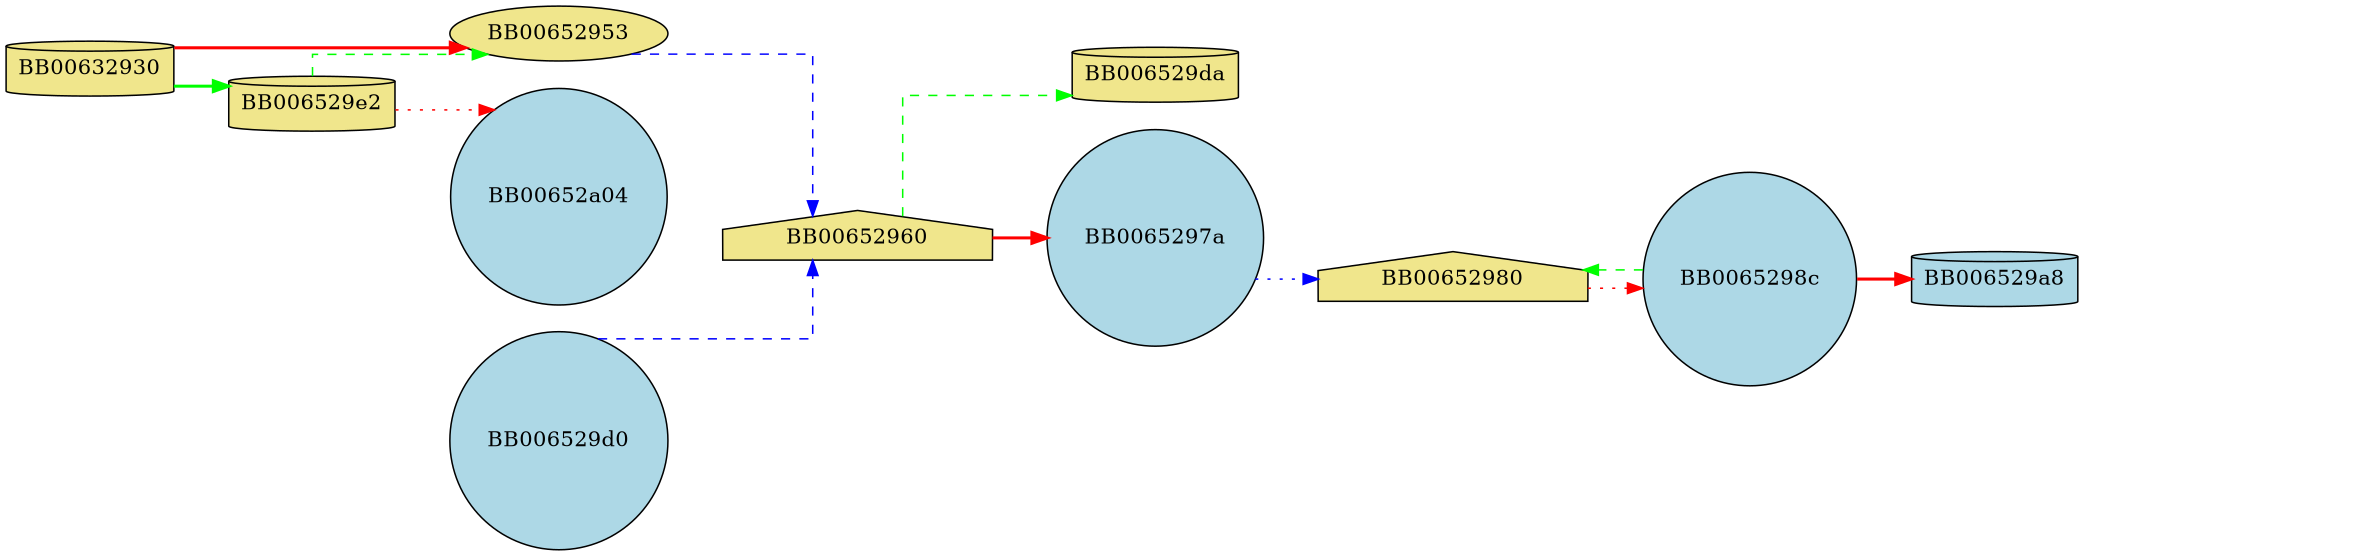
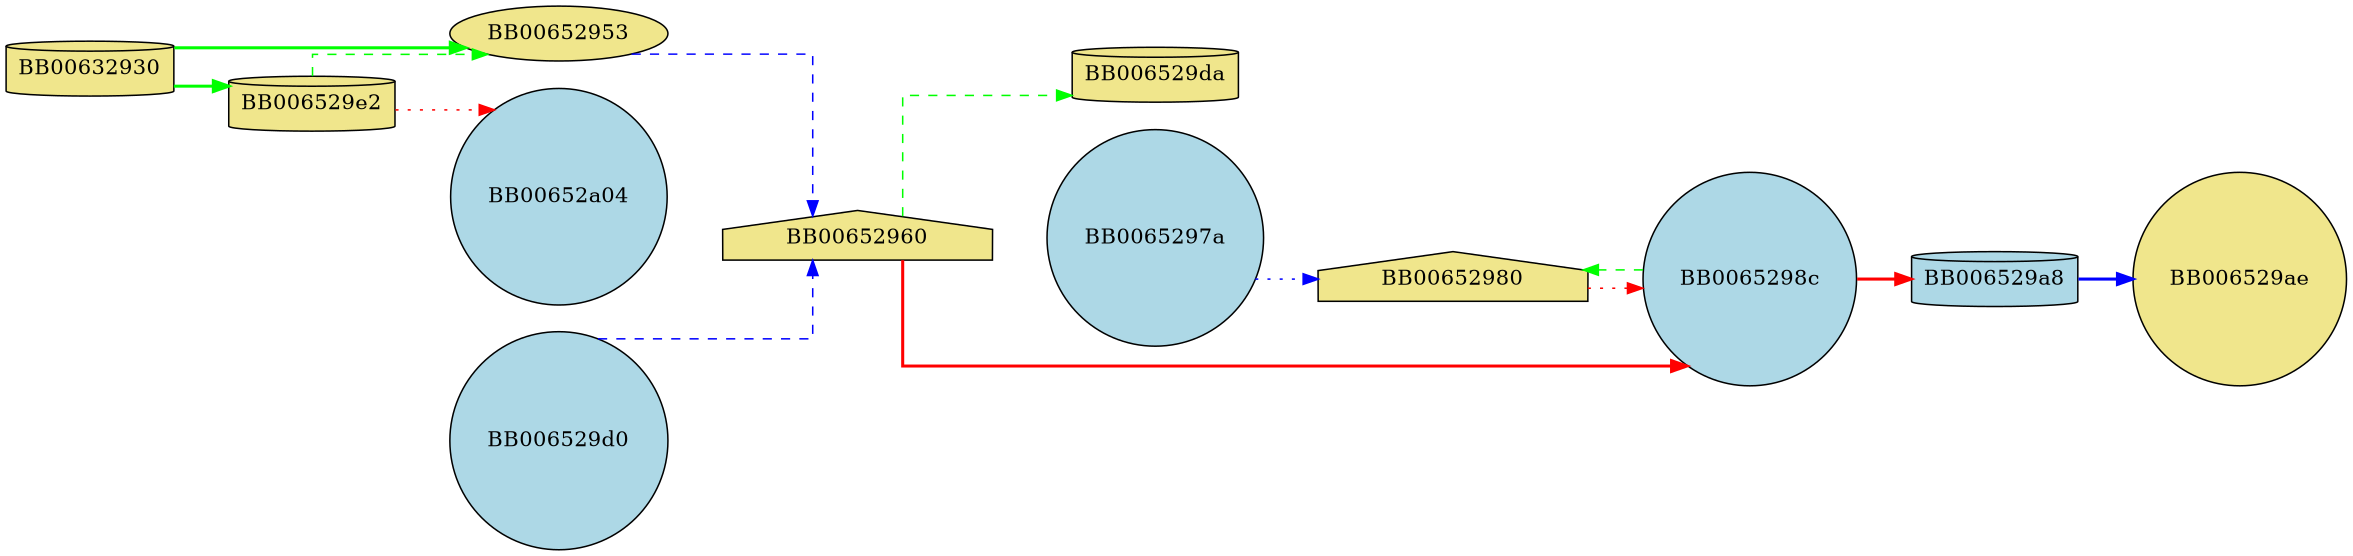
(305, 48) -> (305, 48)
(1012, 238) -> (1234, 366)
none -> (2240, 279)
